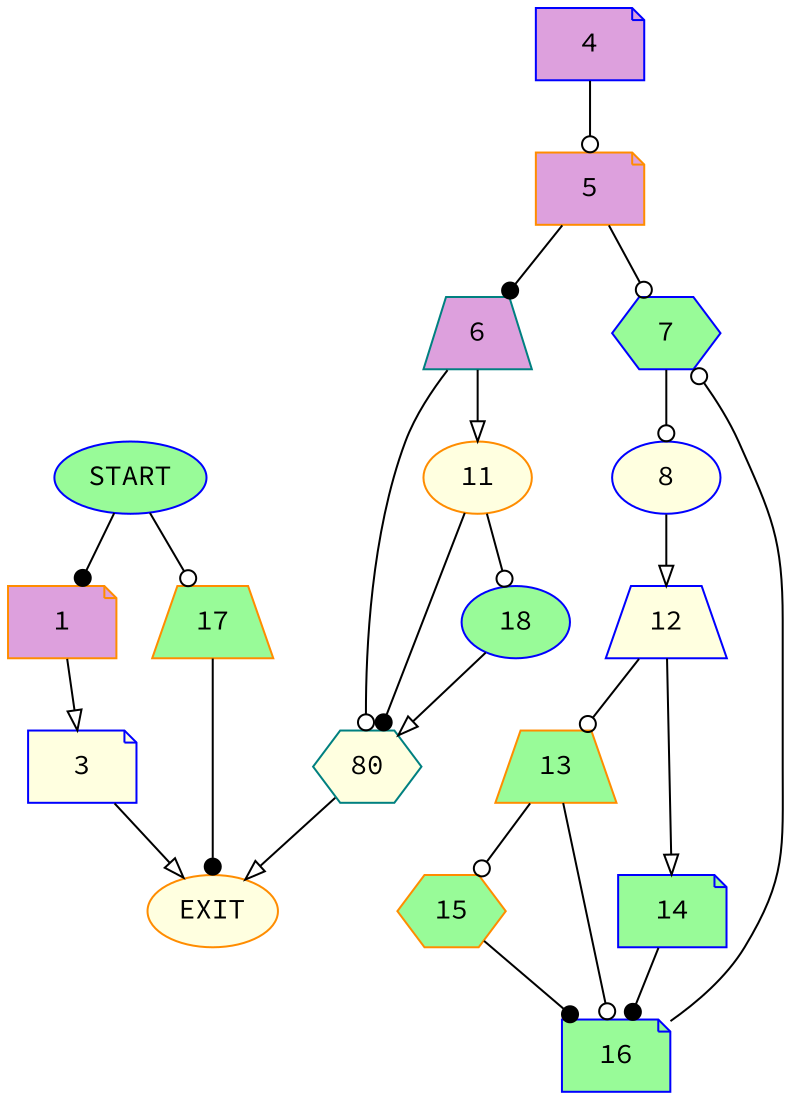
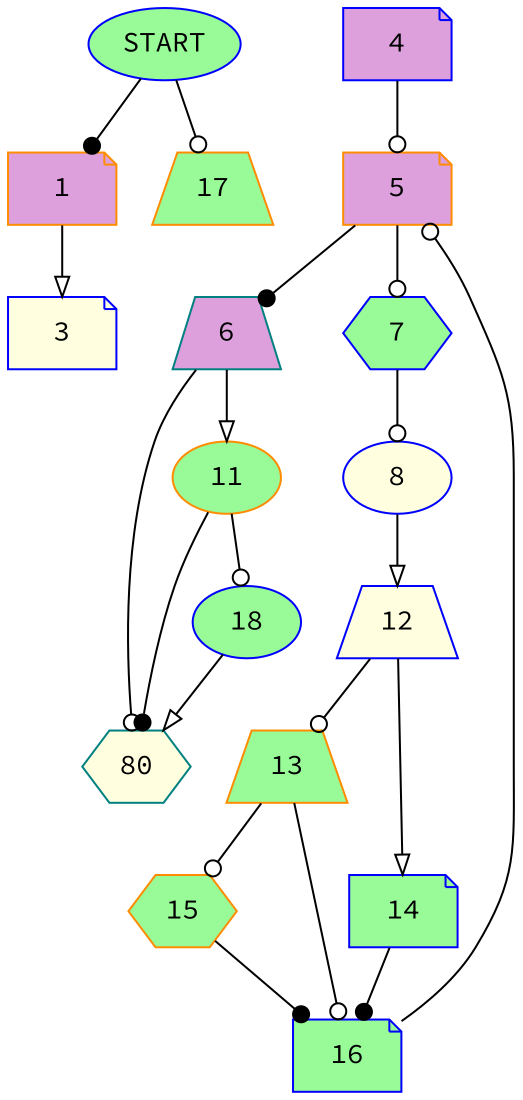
(478, 478) -> (227, 478)
(783, 713) -> (514, 641)
(213, 911) -> none
